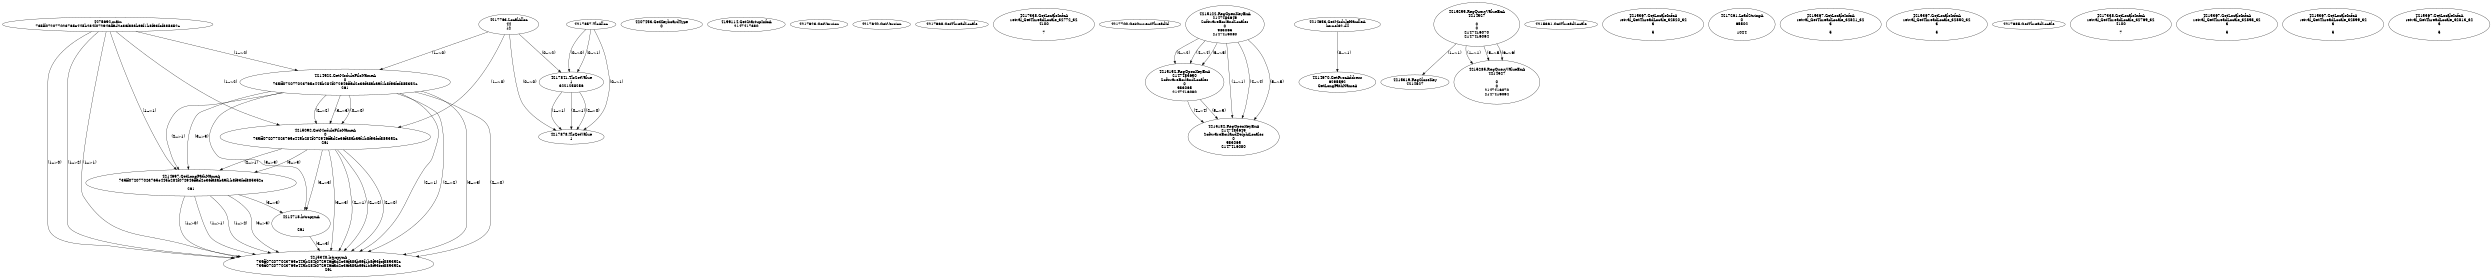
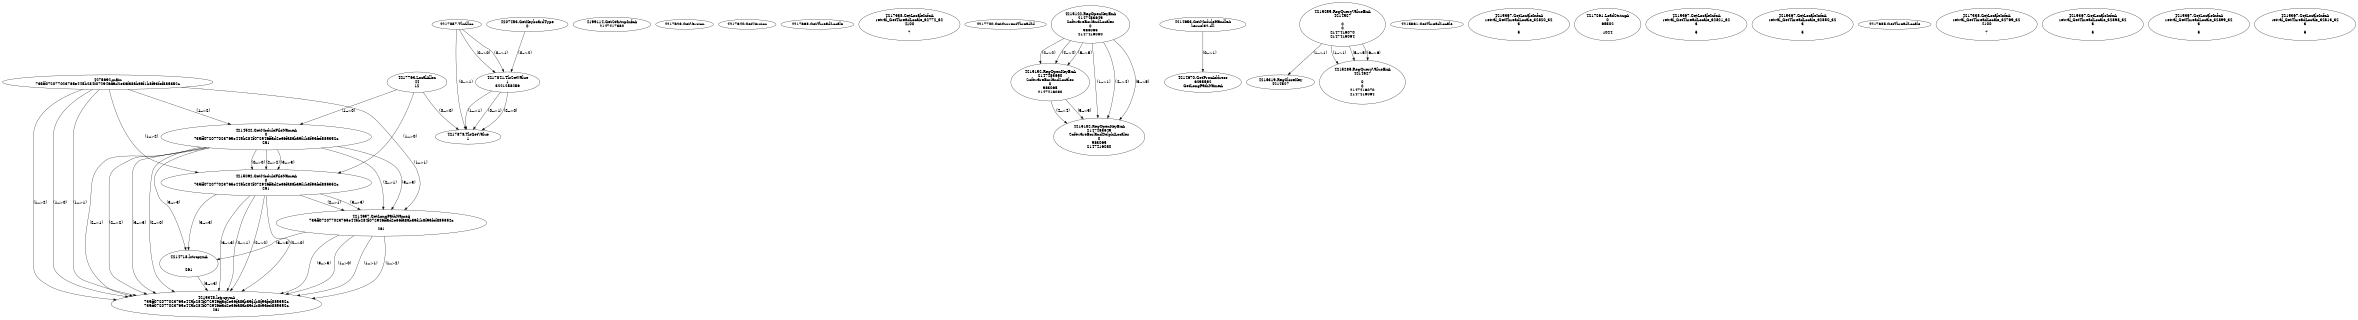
(539, 52) -> (518, 51)
